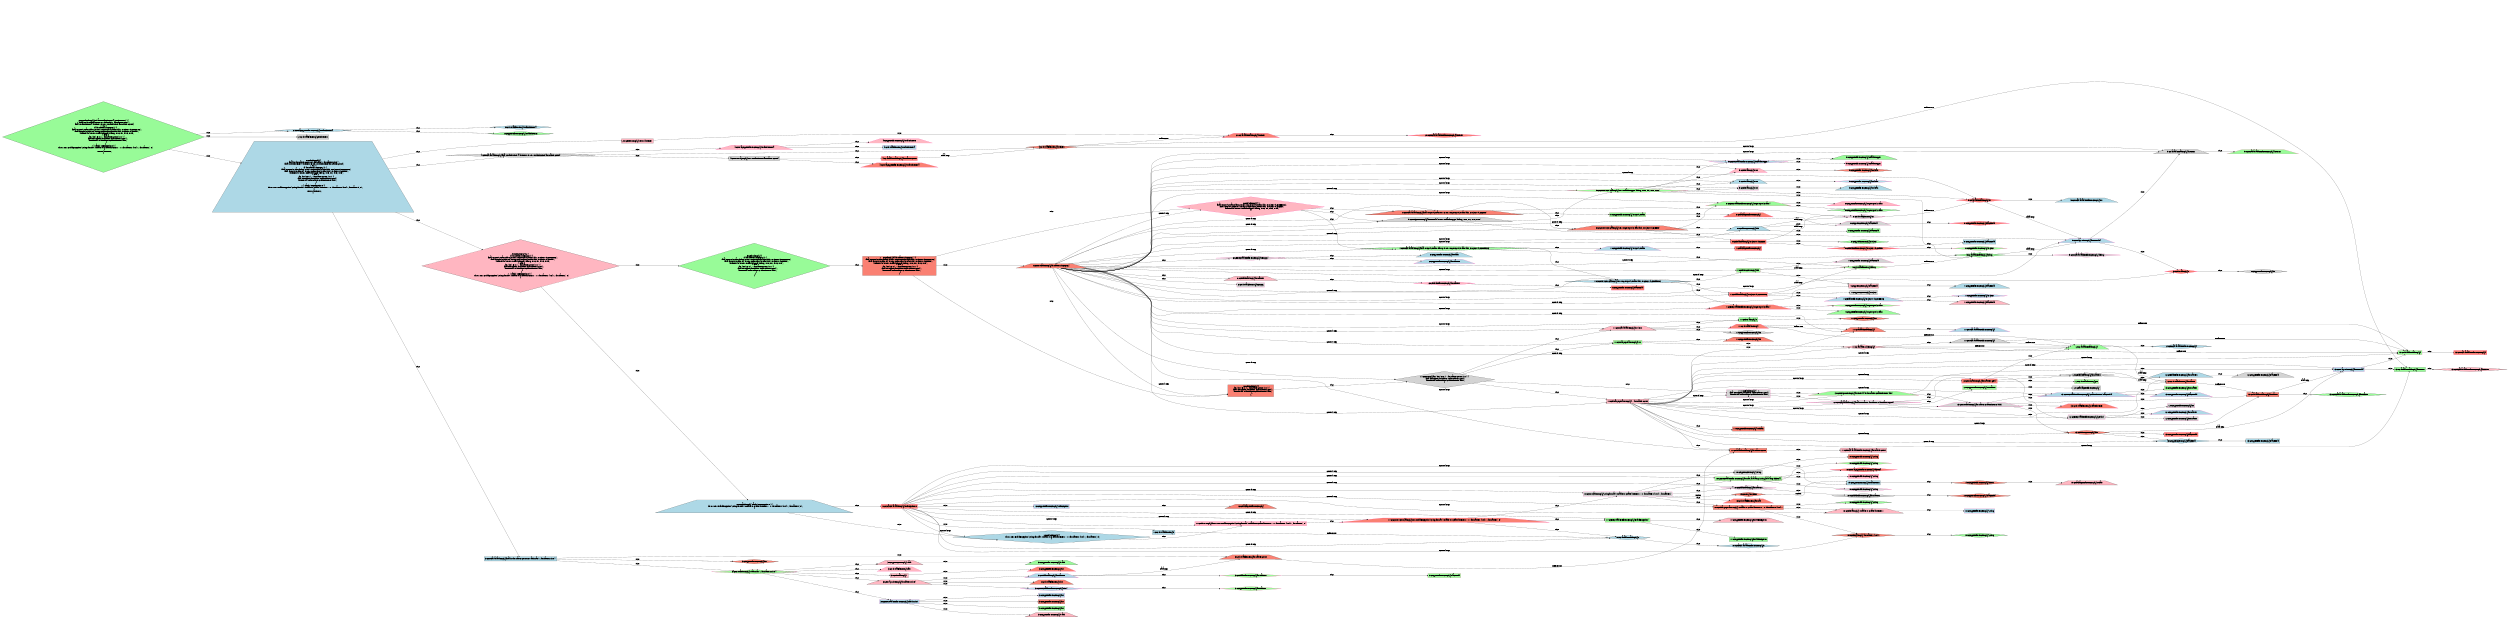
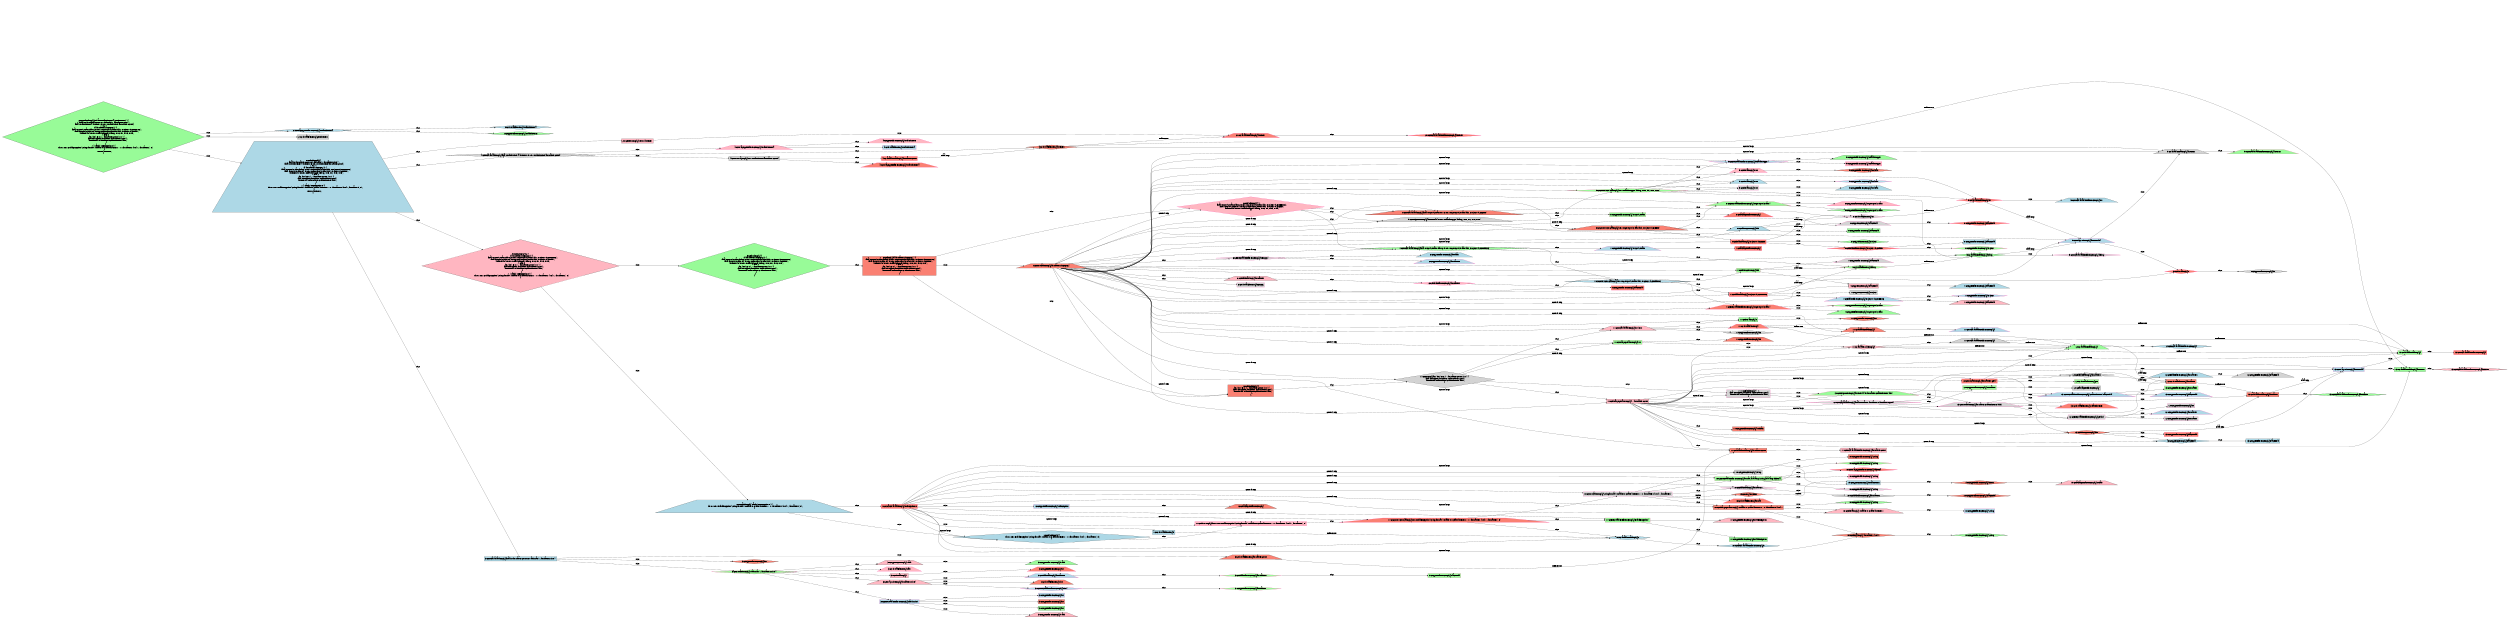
(1156, 572) -> none
